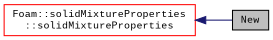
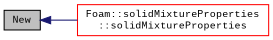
(219, 20) -> (64, 20)
